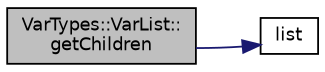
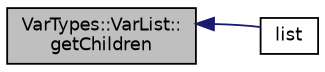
(219, 48) -> (237, 25)
